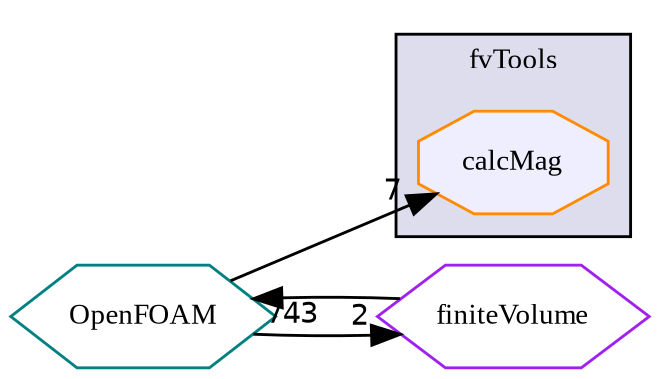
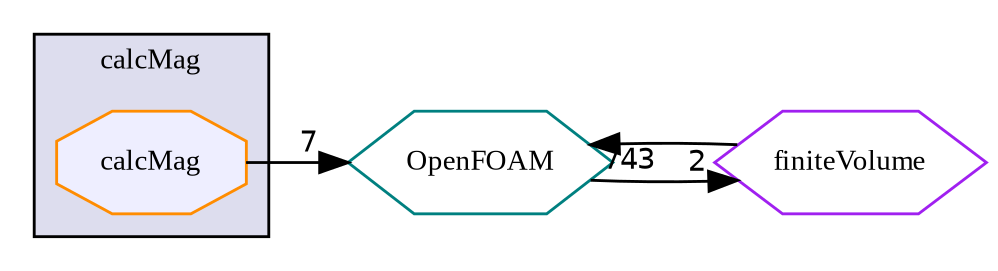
(513, 61) -> (152, 61)
(320, 243) -> (286, 163)
